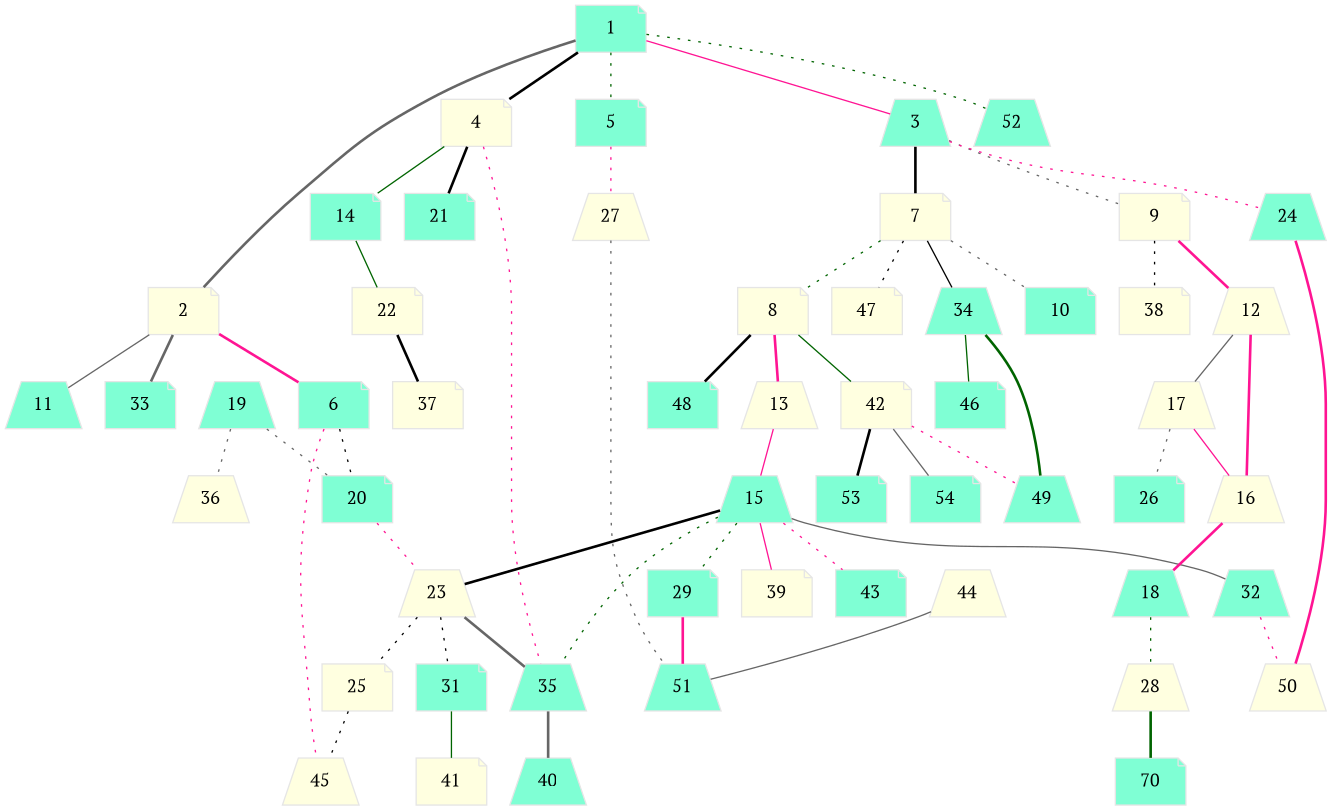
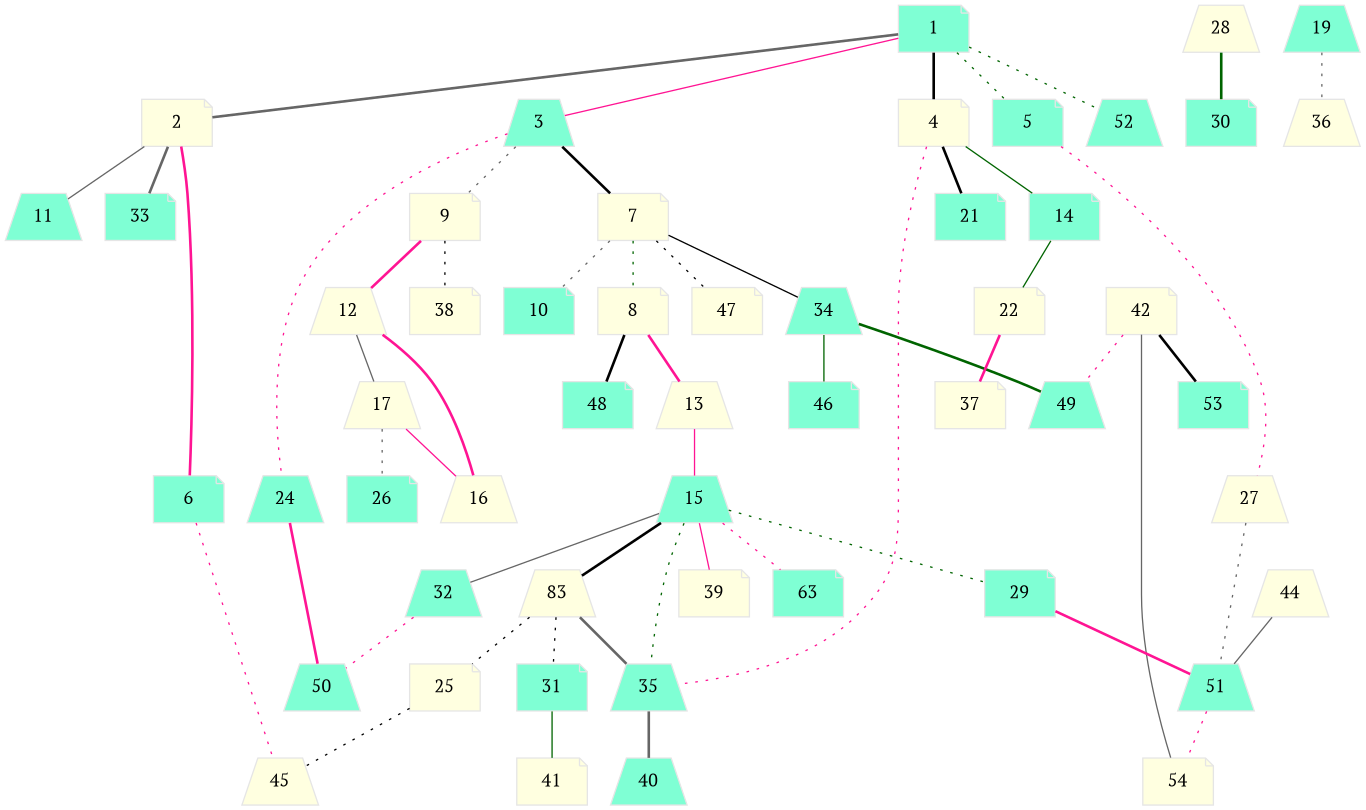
(408, 358) -> (990, 358)
(825, 358) -> none
(357, 499) -> none
(945, 499) -> (1178, 782)
(437, 593) -> (557, 593)
(871, 593) -> (808, 593)
(1151, 593) -> none
(1288, 687) -> (322, 687)
none -> (1197, 735)
(1151, 782) -> (1221, 123)
